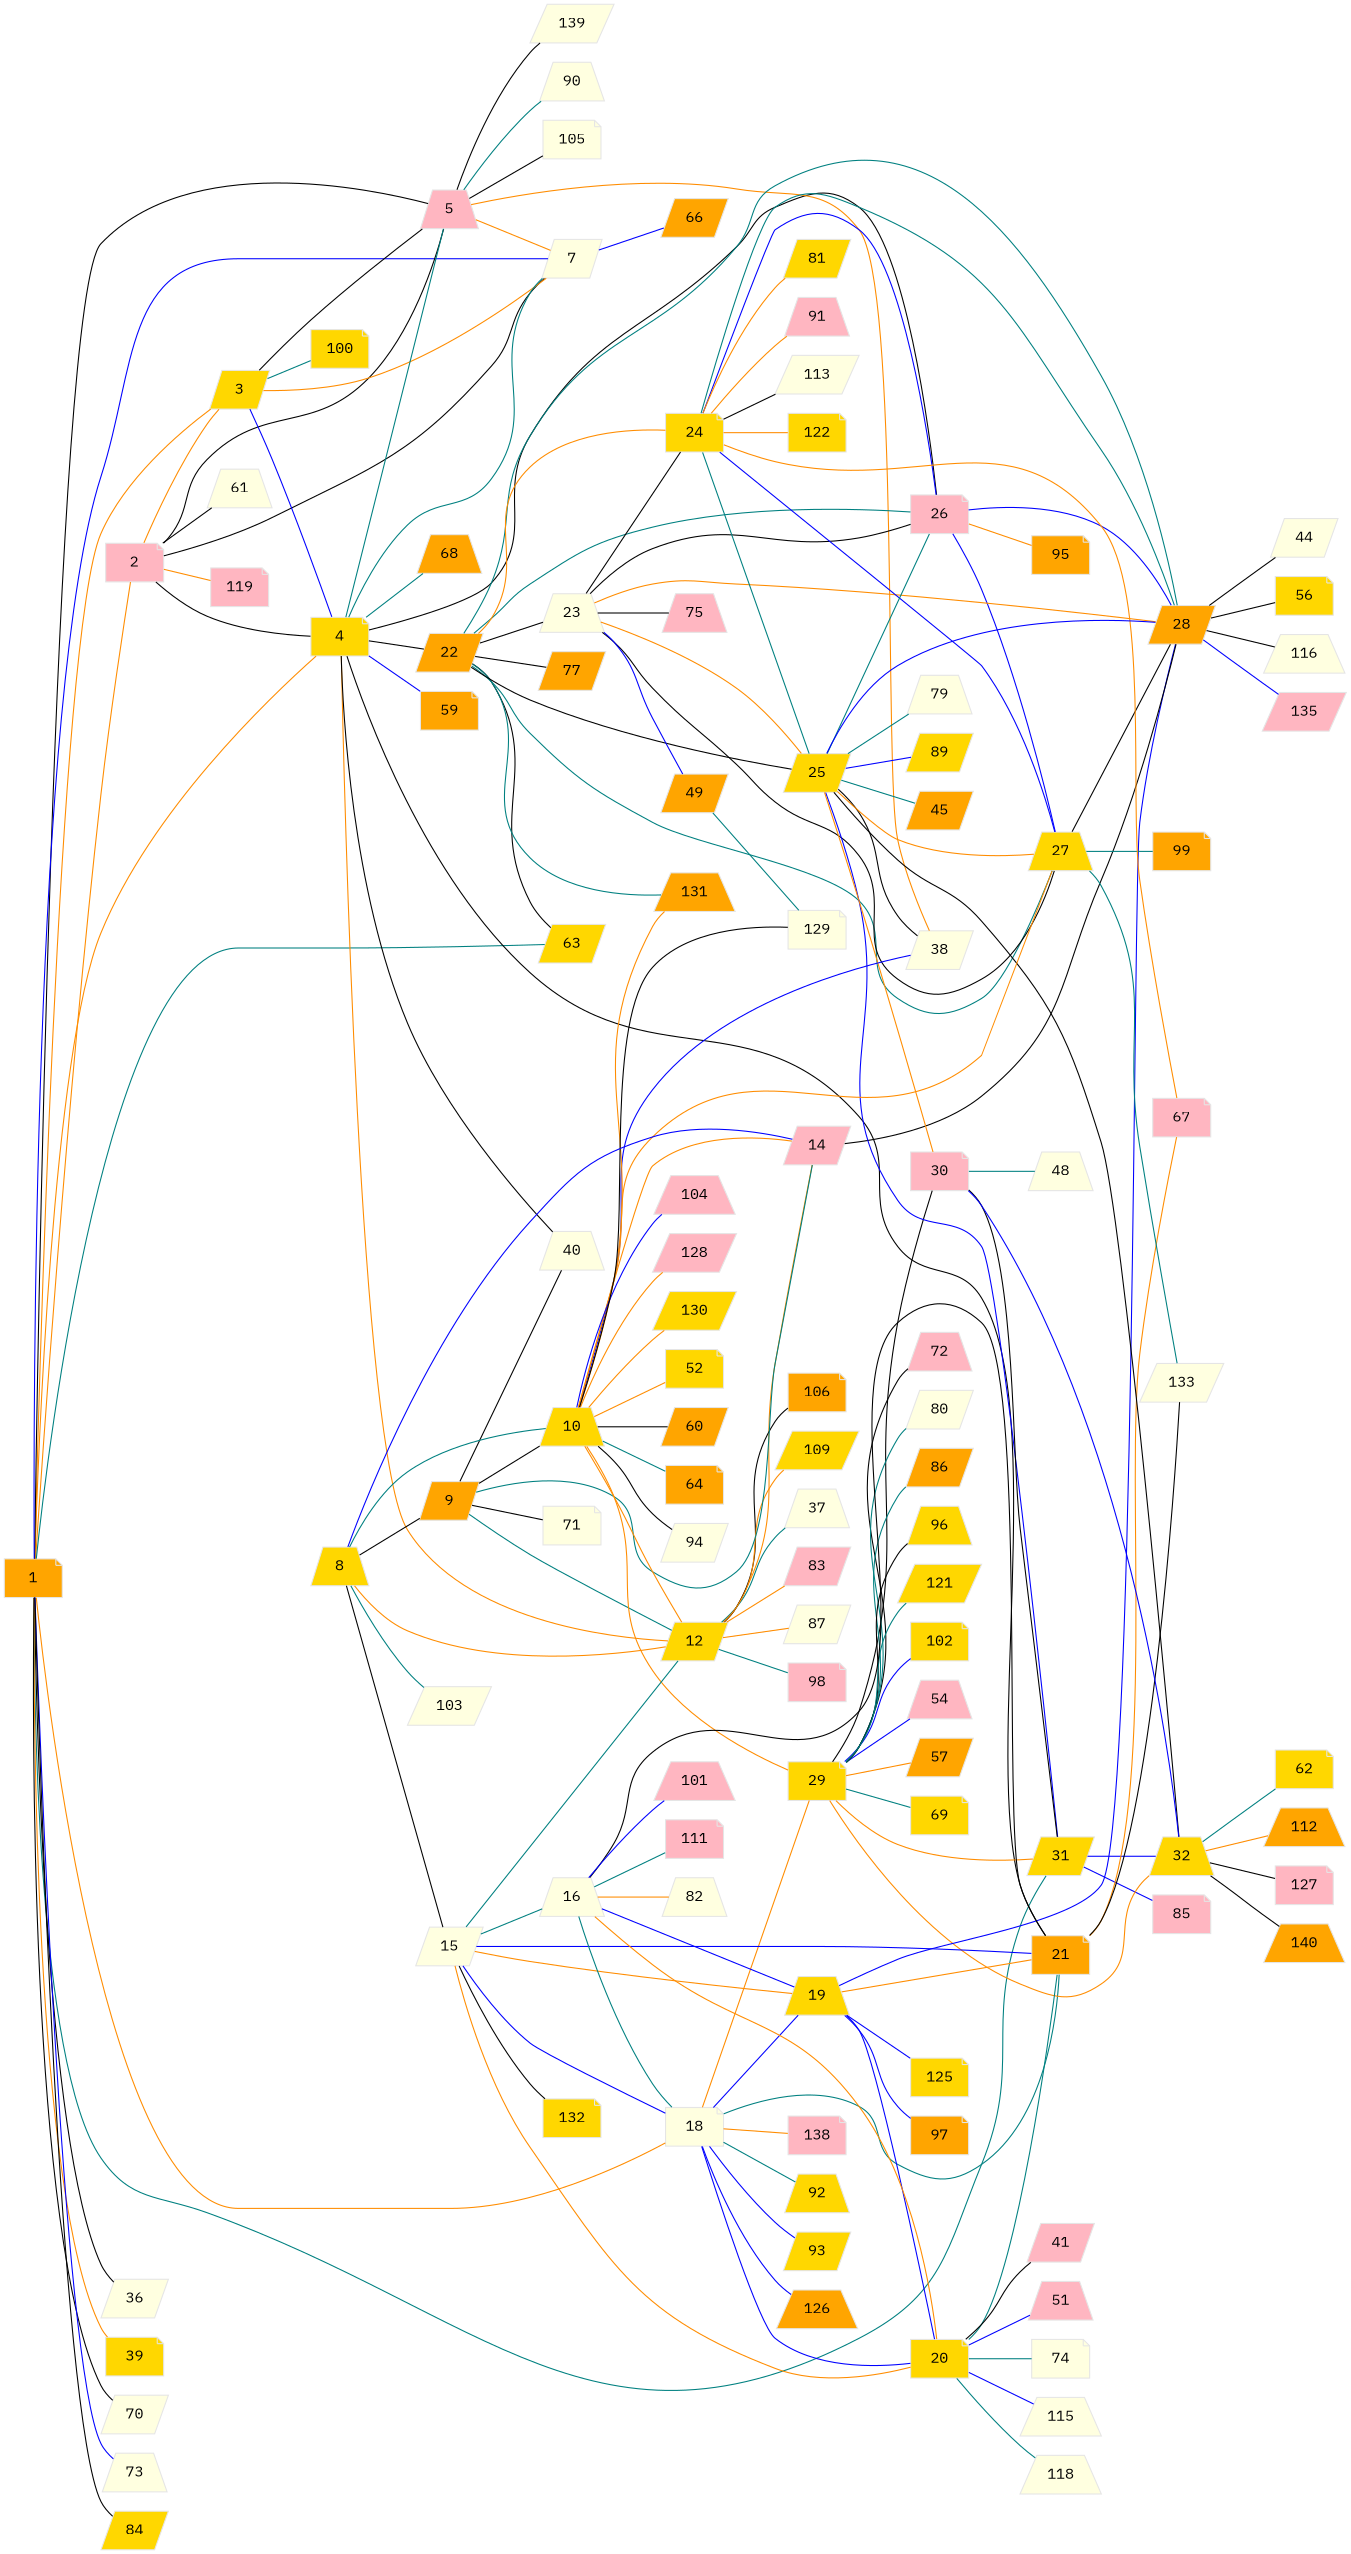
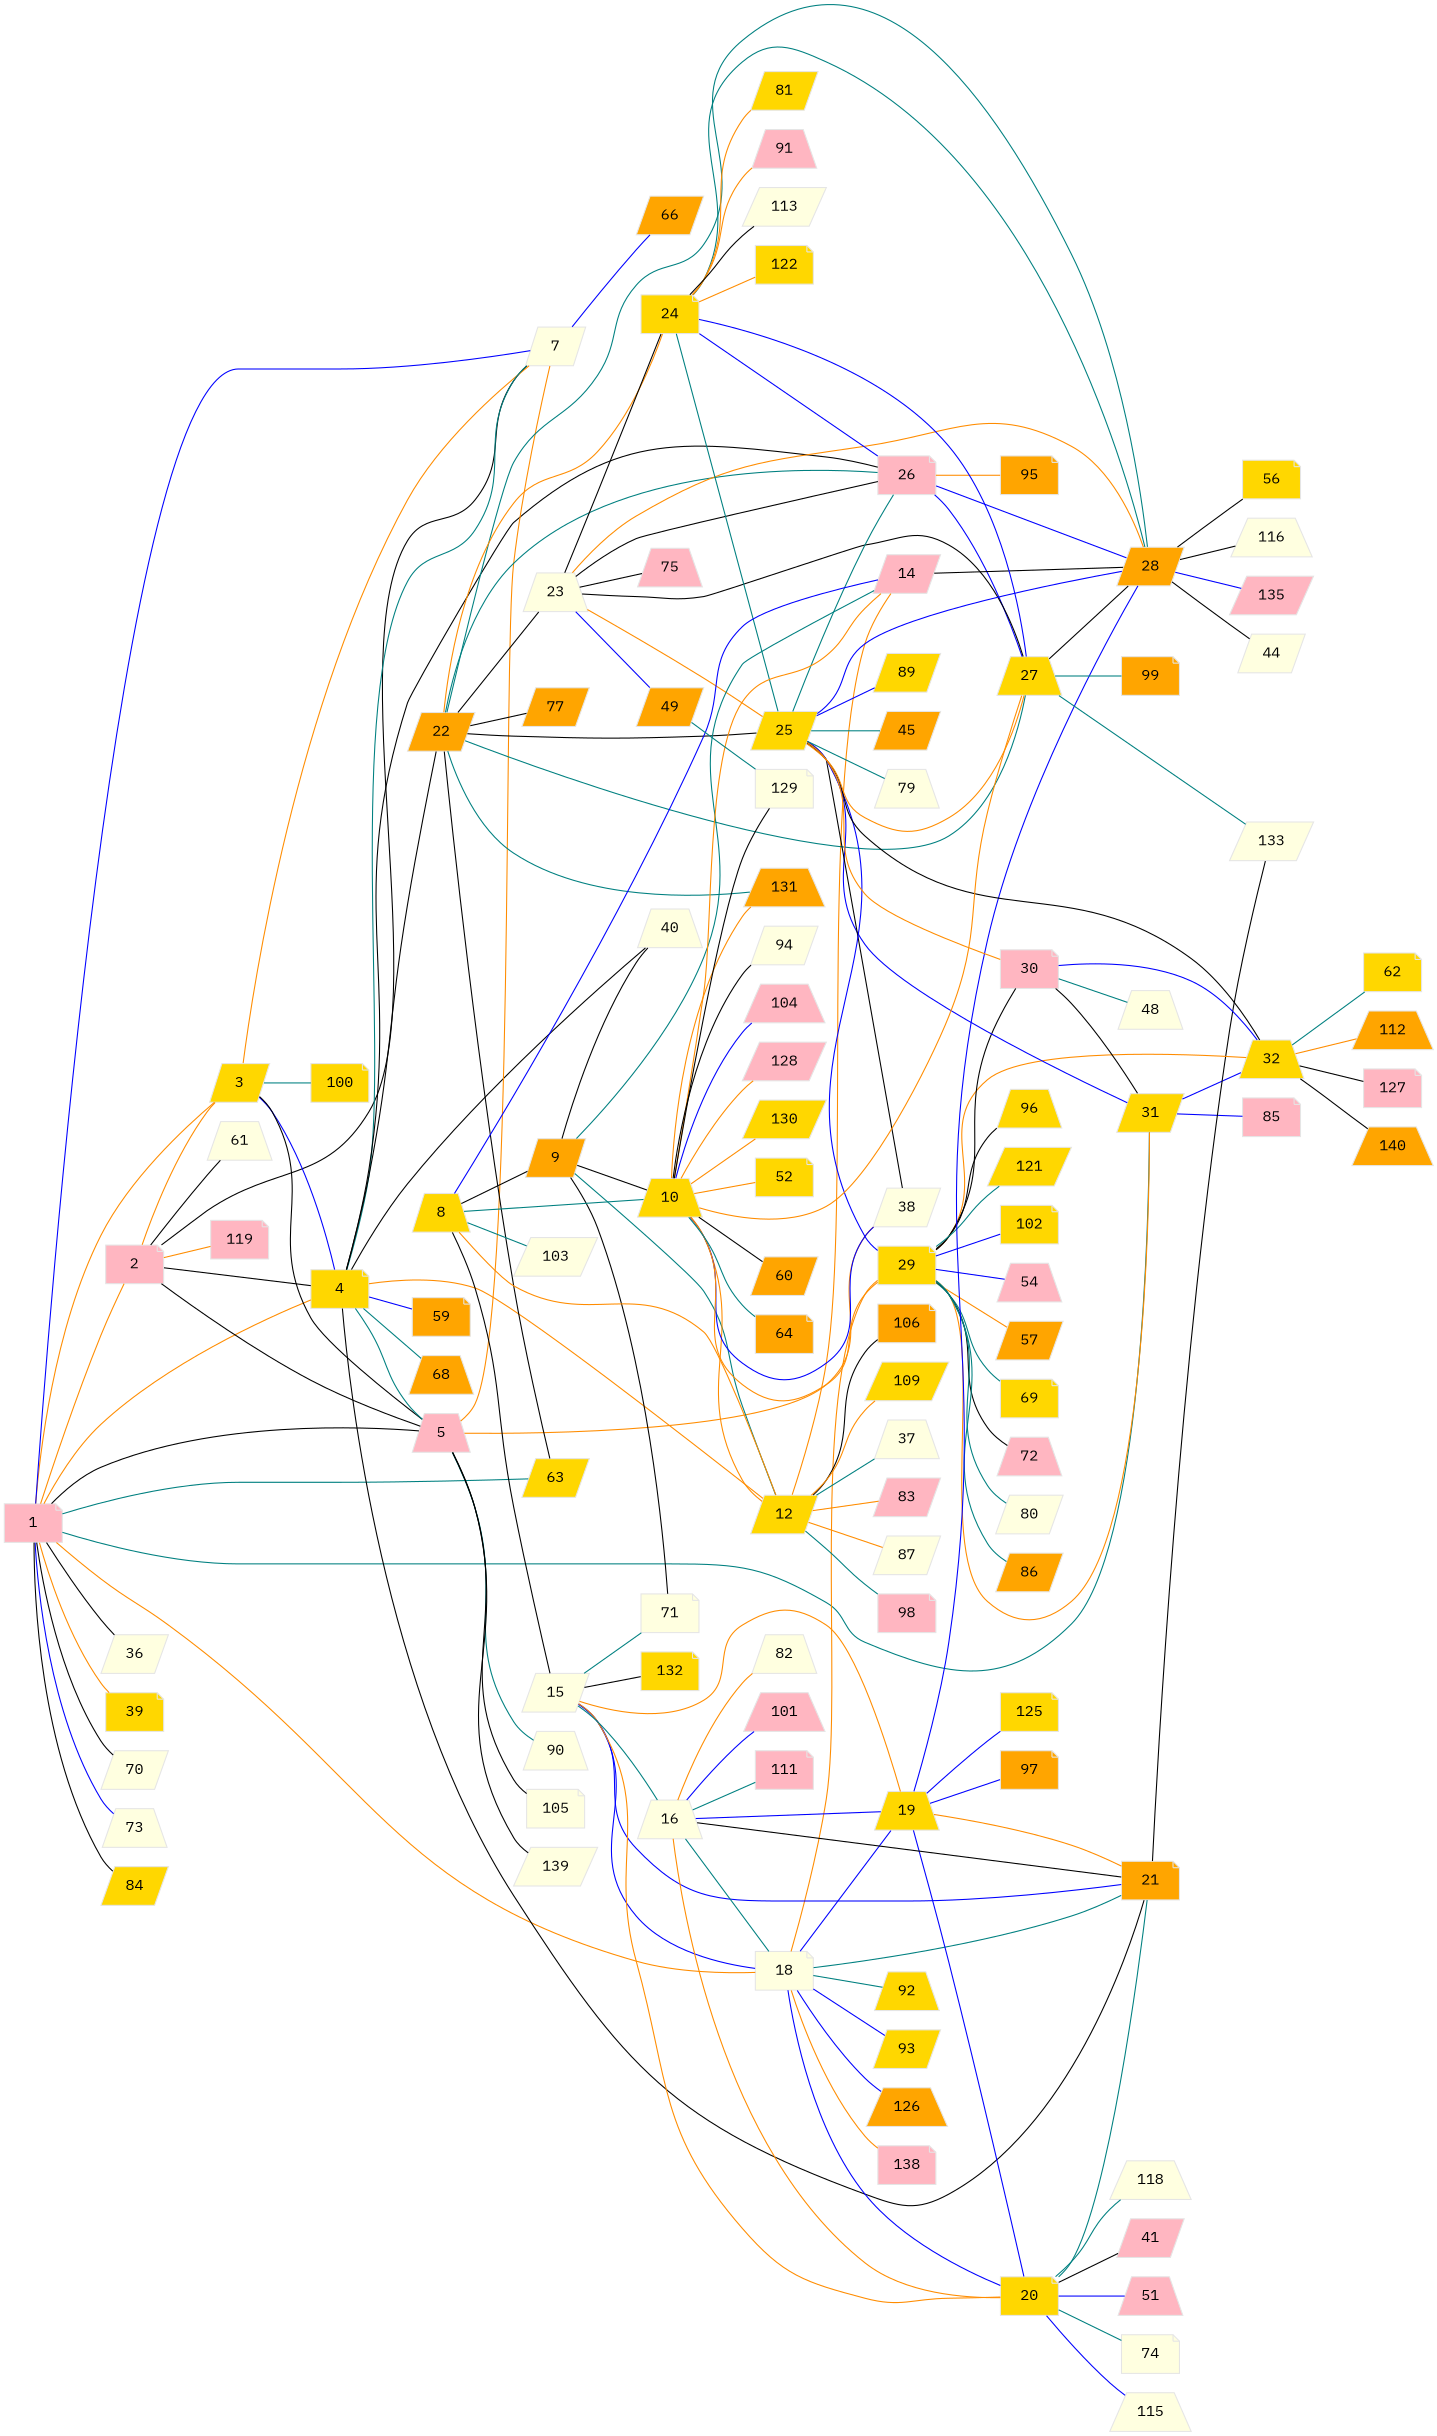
none -> (846, 995)
(1182, 1118) -> none
(33, 1578) -> (33, 1523)
(572, 1794) -> (613, 1653)
